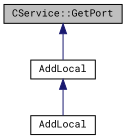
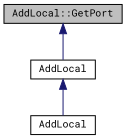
(63, 14) -> (63, 14)
